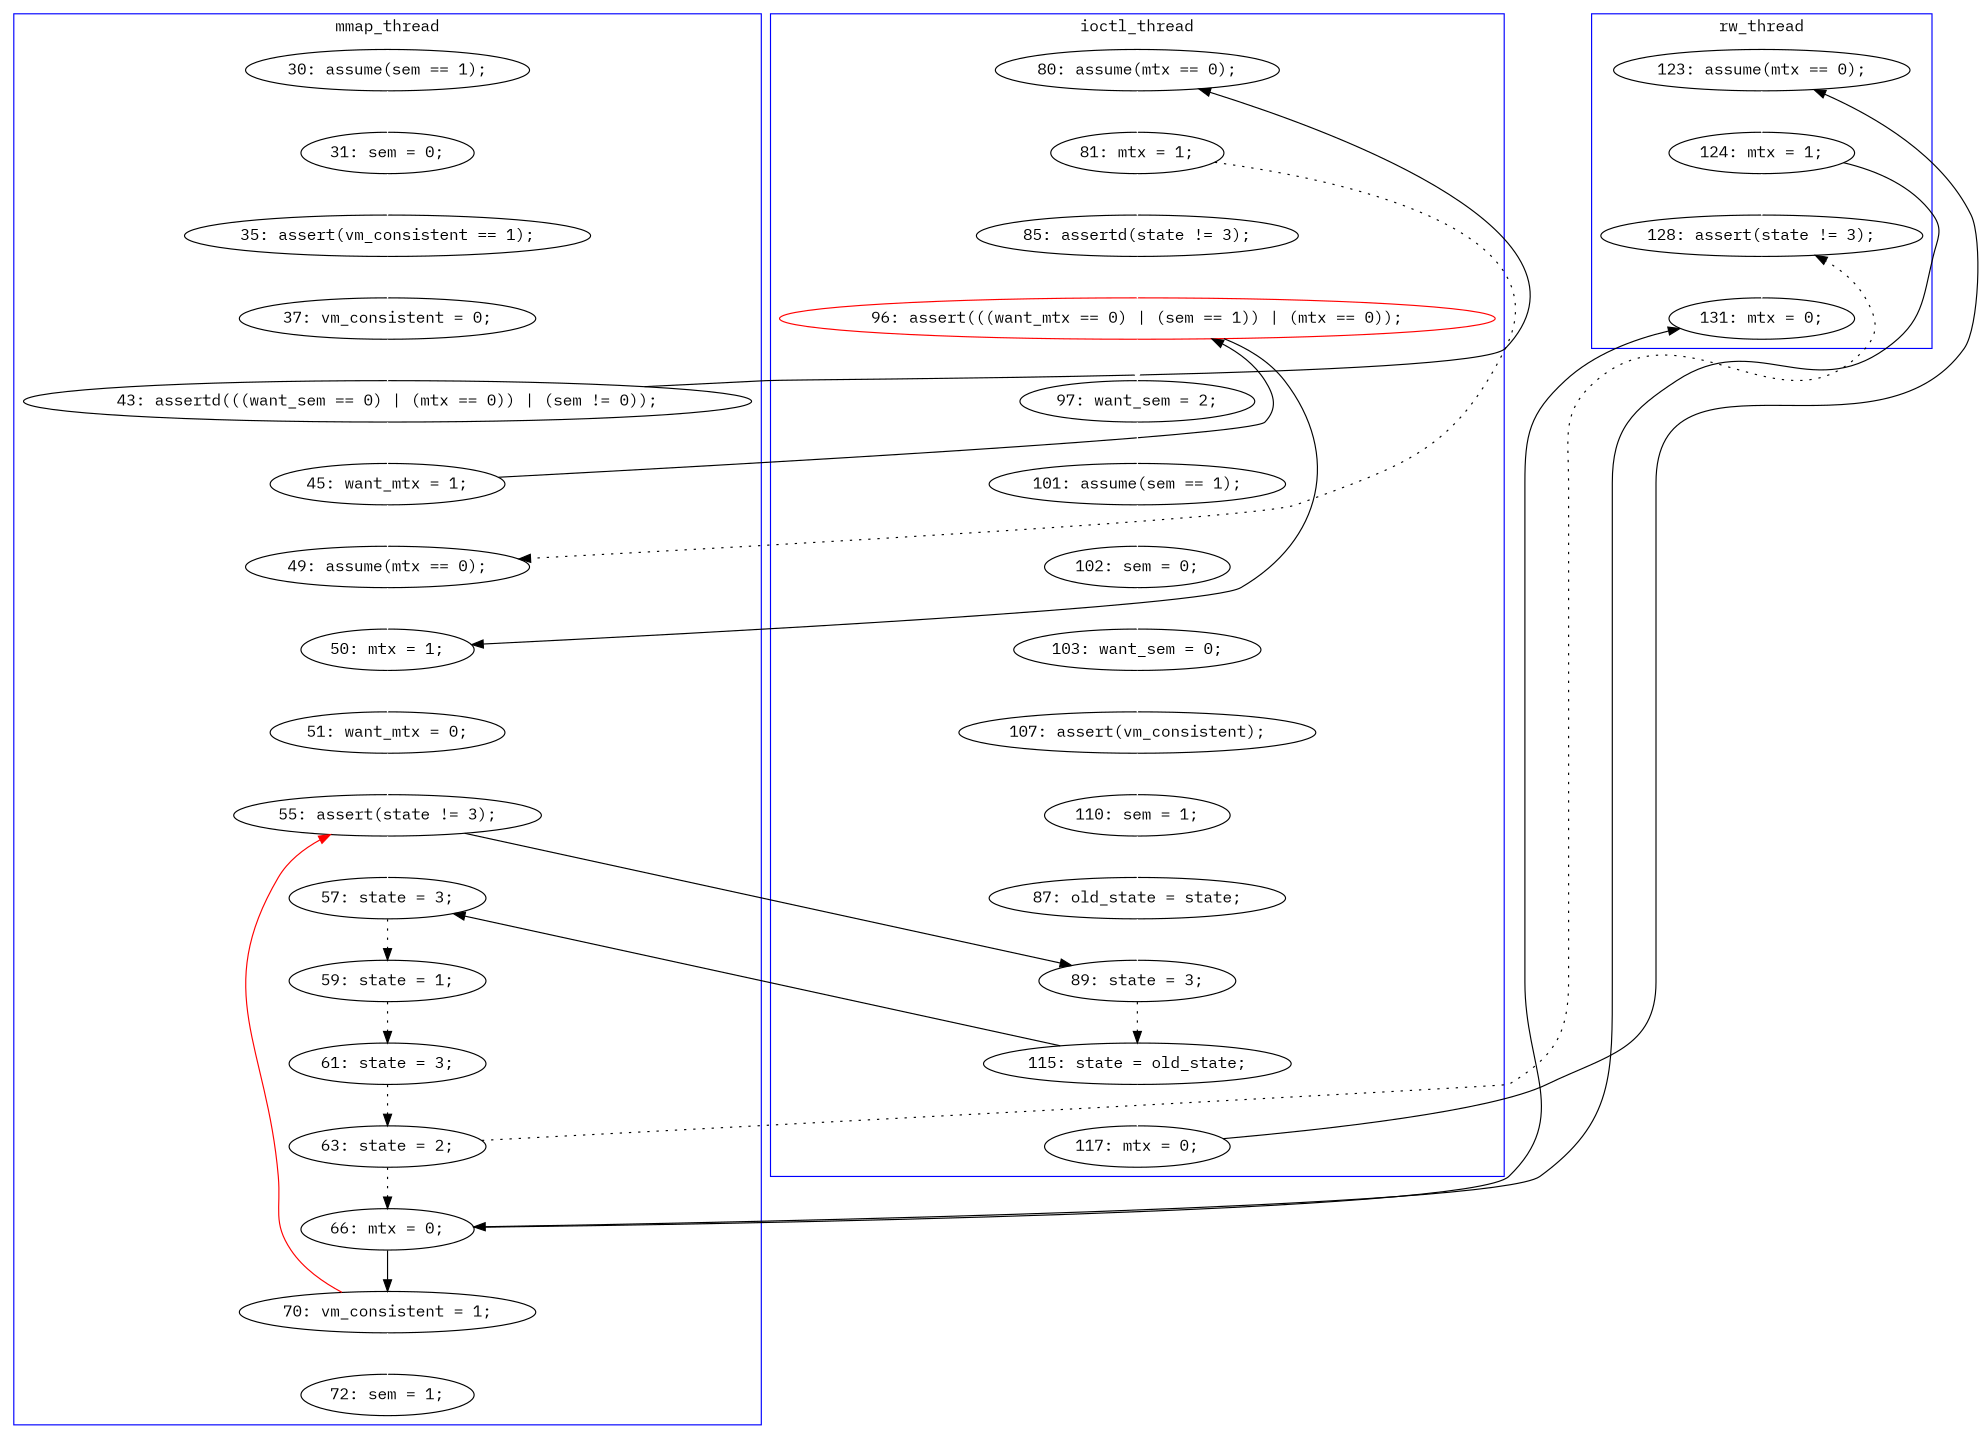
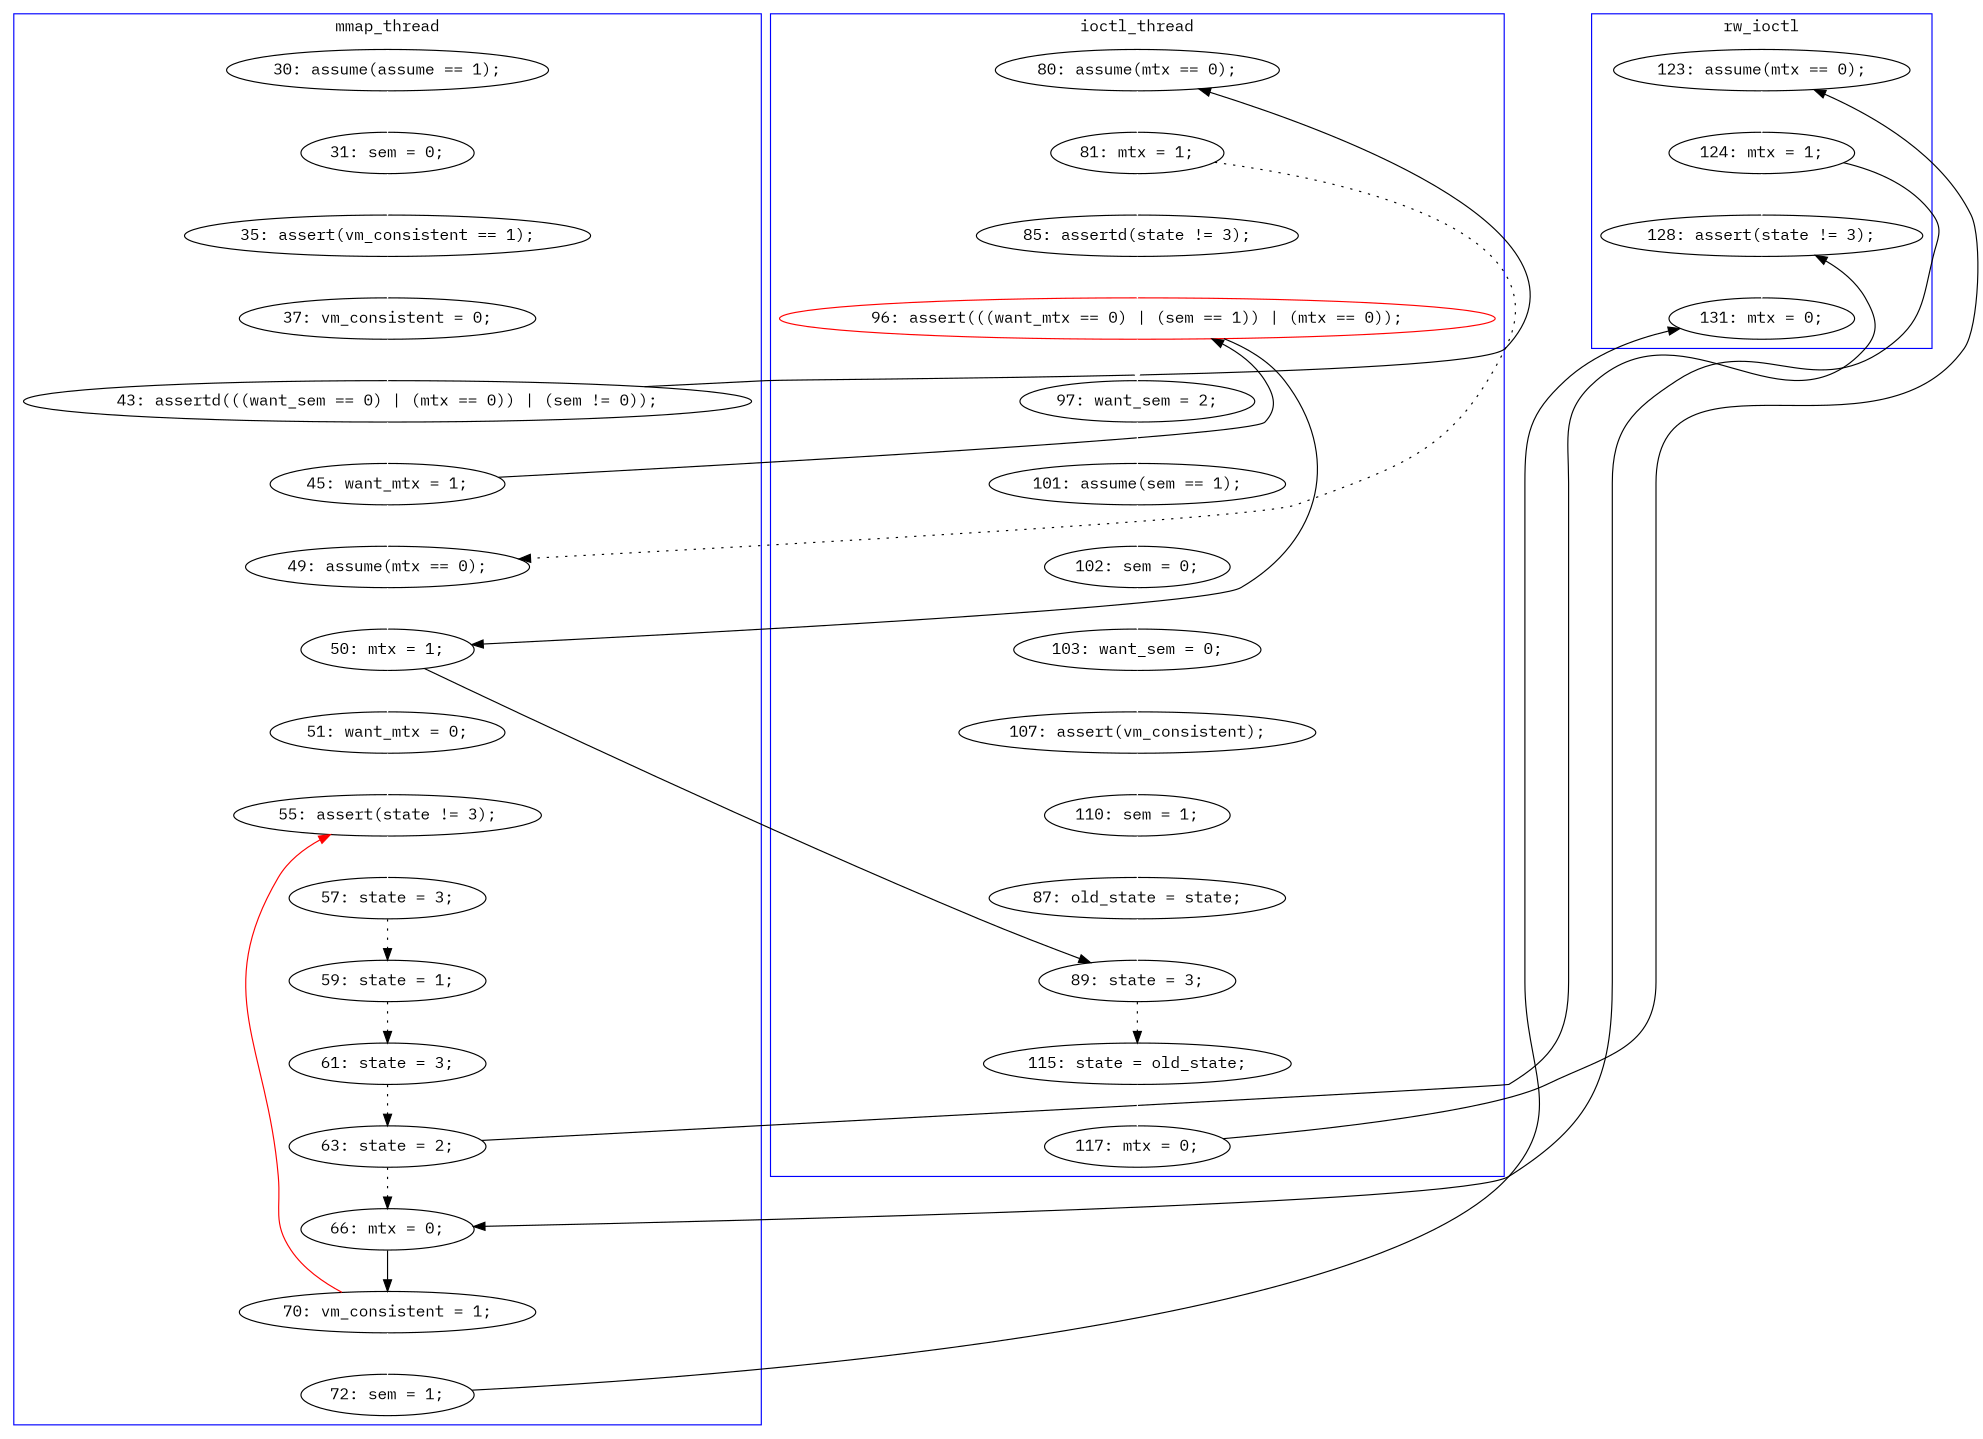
(1762, 27) -> (1762, 27)
(388, 70) -> (388, 70)
(748, 895) -> (750, 819)
(777, 984) -> none
(1549, 1052) -> (1549, 1052)
(1535, 1138) -> (1452, 1217)
